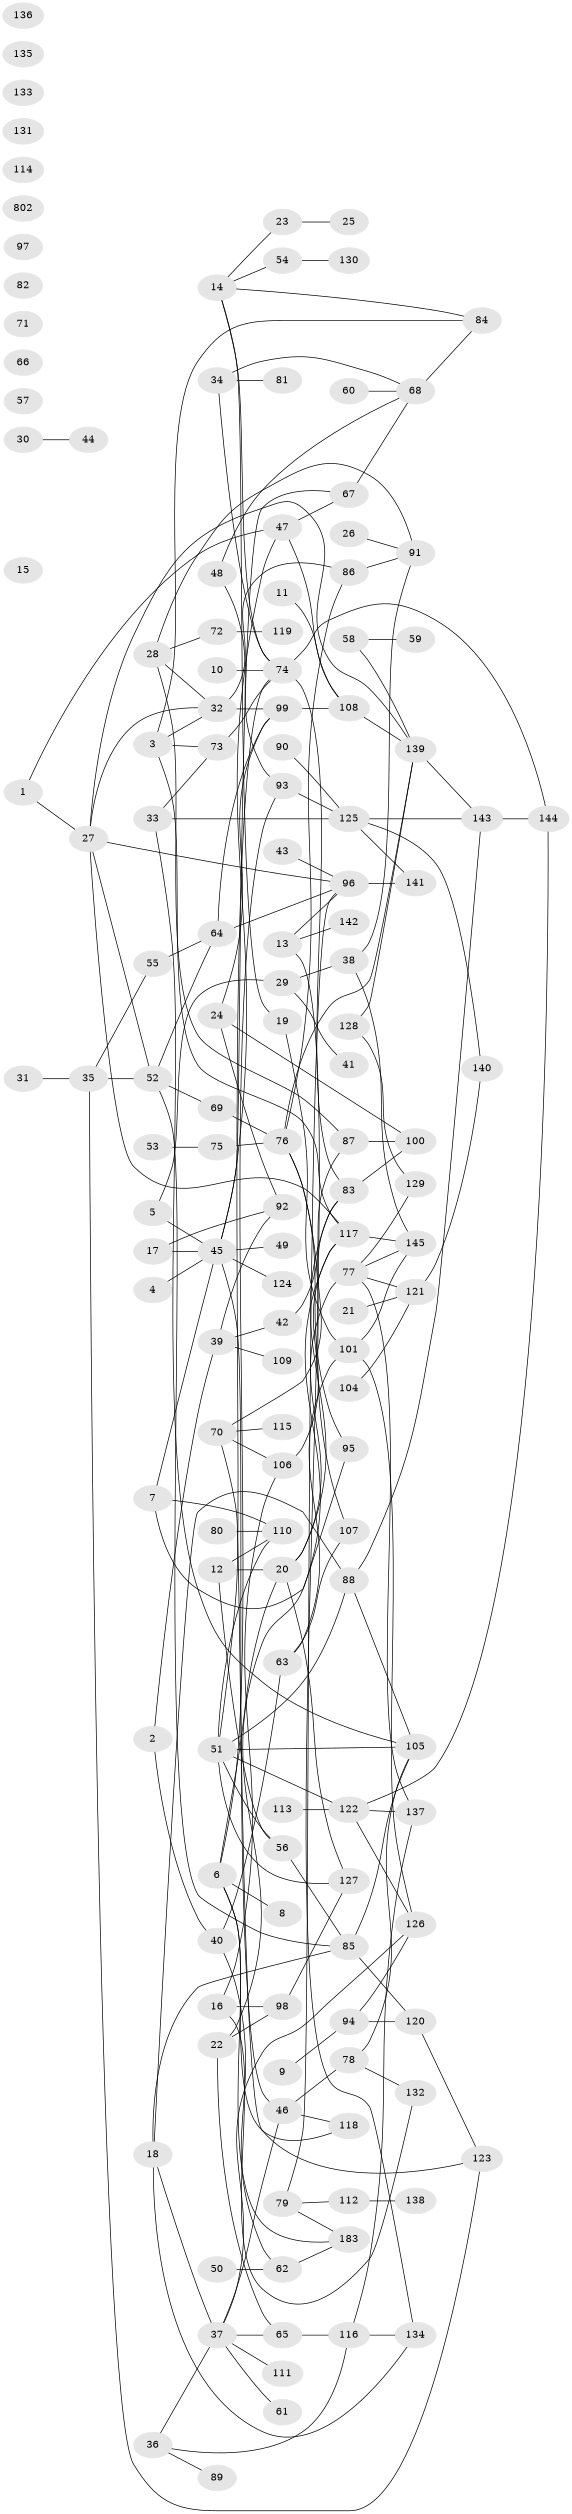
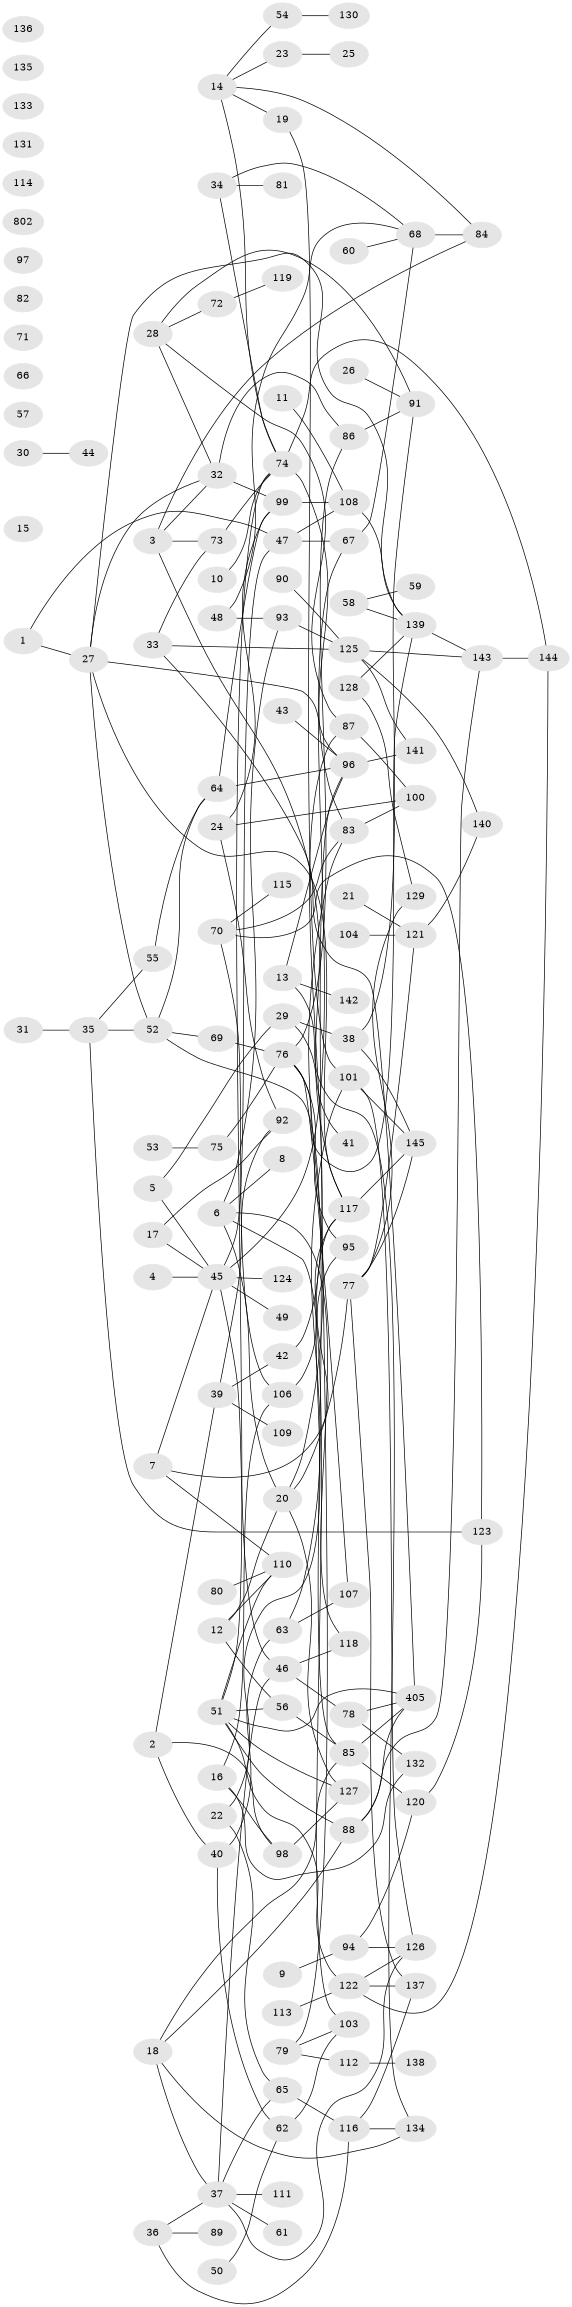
(416, 1747) -> (416, 1698)
(255, 2023) -> (237, 1759)
(349, 2239) -> (349, 2025)
